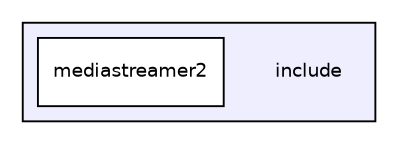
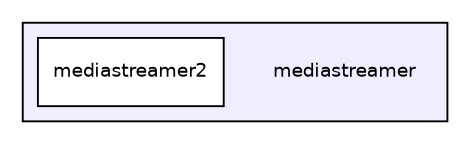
(309, 72) -> (345, 72)
